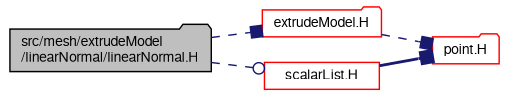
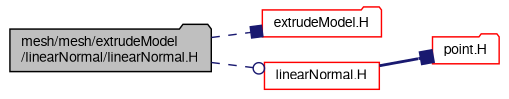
(400, 38) -> none
(111, 50) -> (111, 50)
(322, 76) -> (322, 76)
